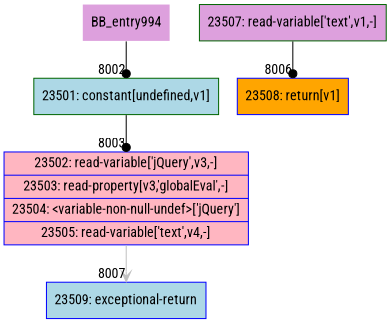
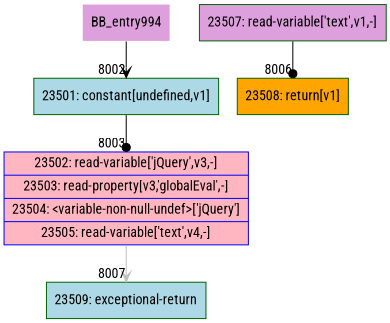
(126, 55) -> (126, 54)
(293, 96) -> (293, 96)
(126, 300) -> (126, 300)
